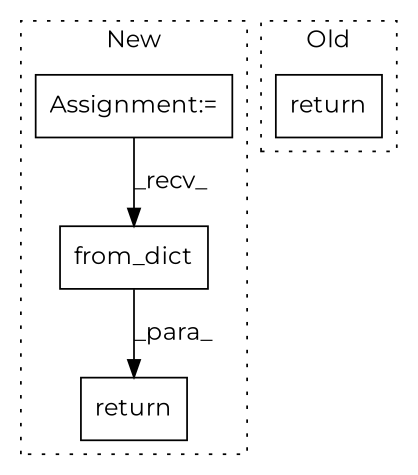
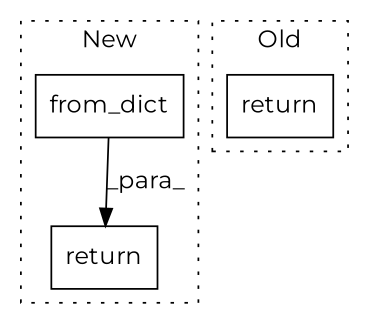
(134, 106) -> none
